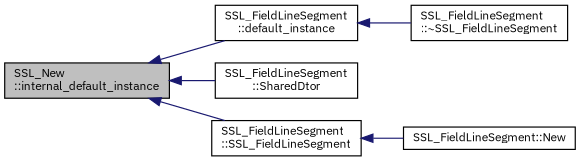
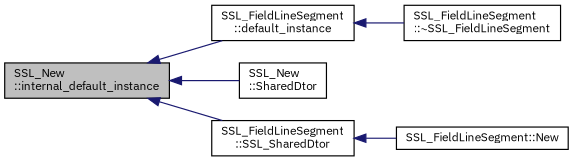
(286, 81) -> (283, 81)
(286, 138) -> (283, 138)
